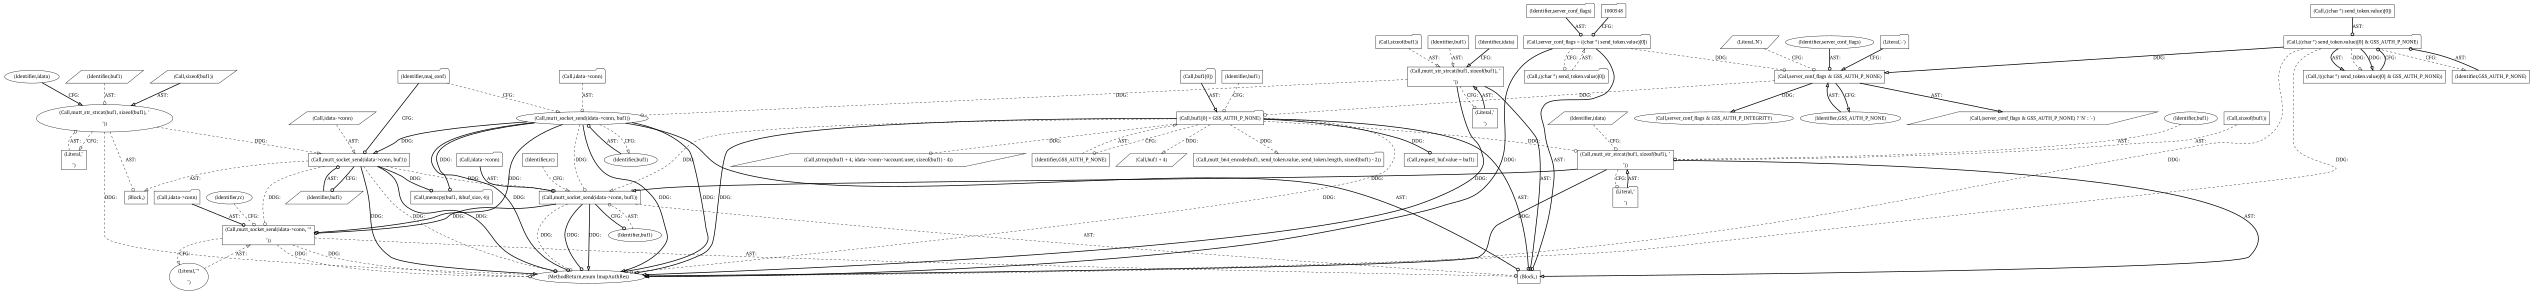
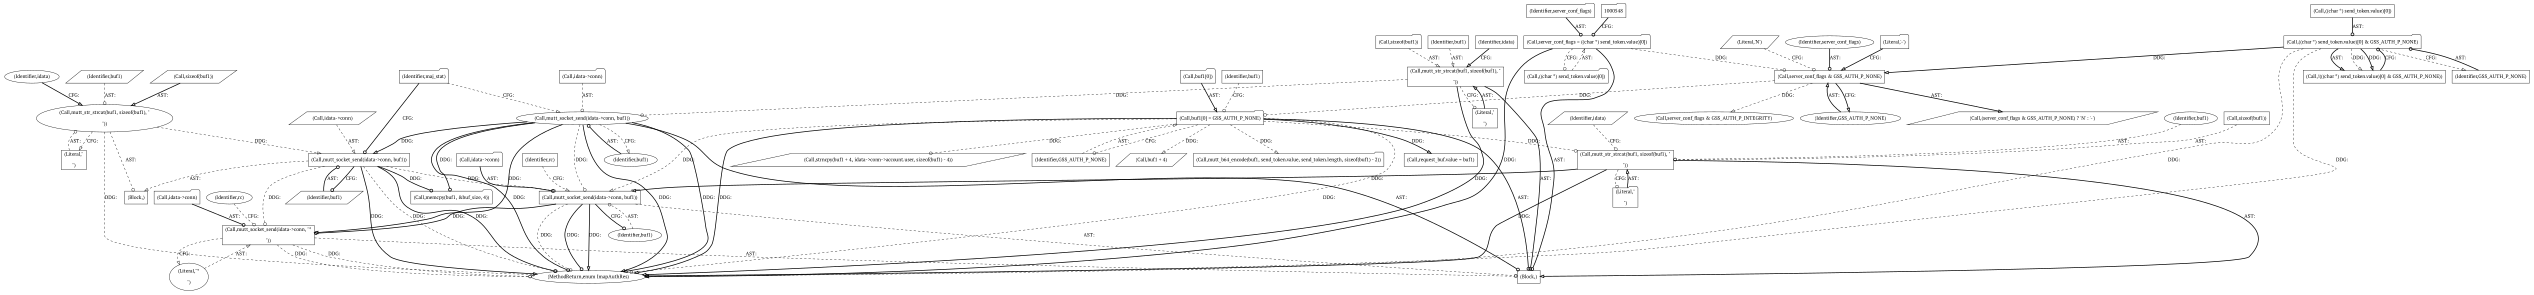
(424, 77) -> (424, 77)
(1773, 97) -> (1773, 97)
(1381, 134) -> (1381, 134)
